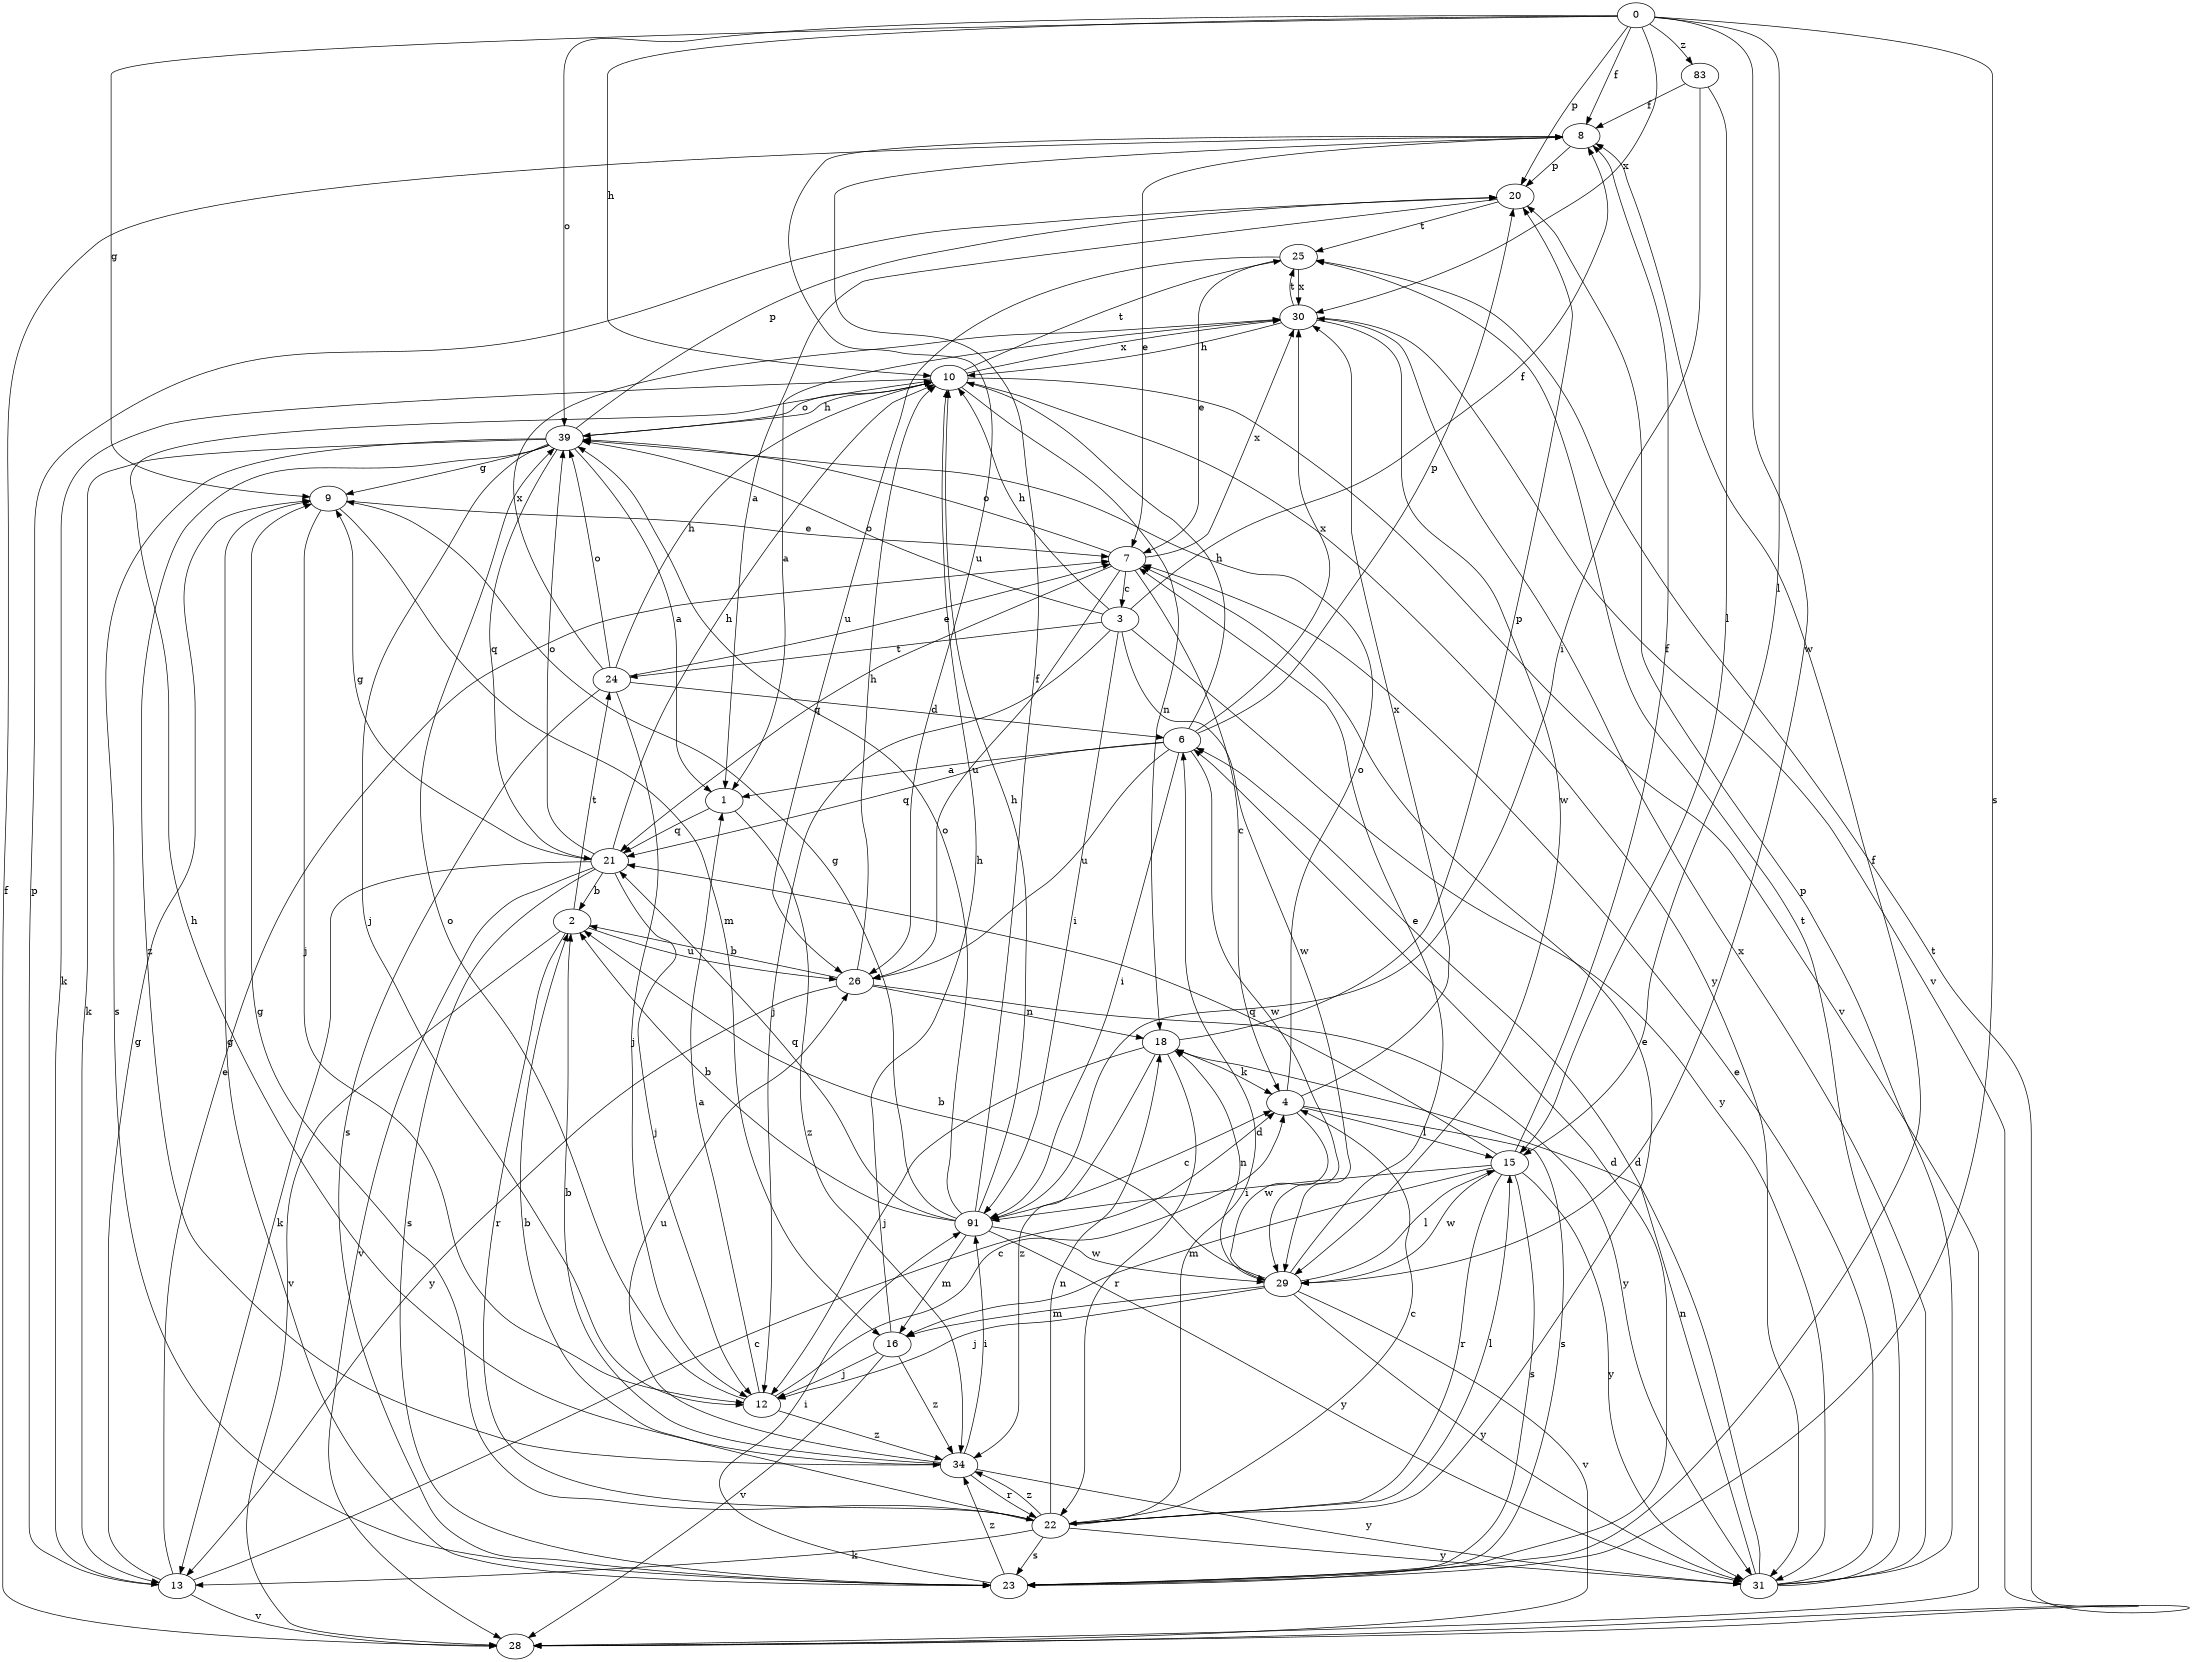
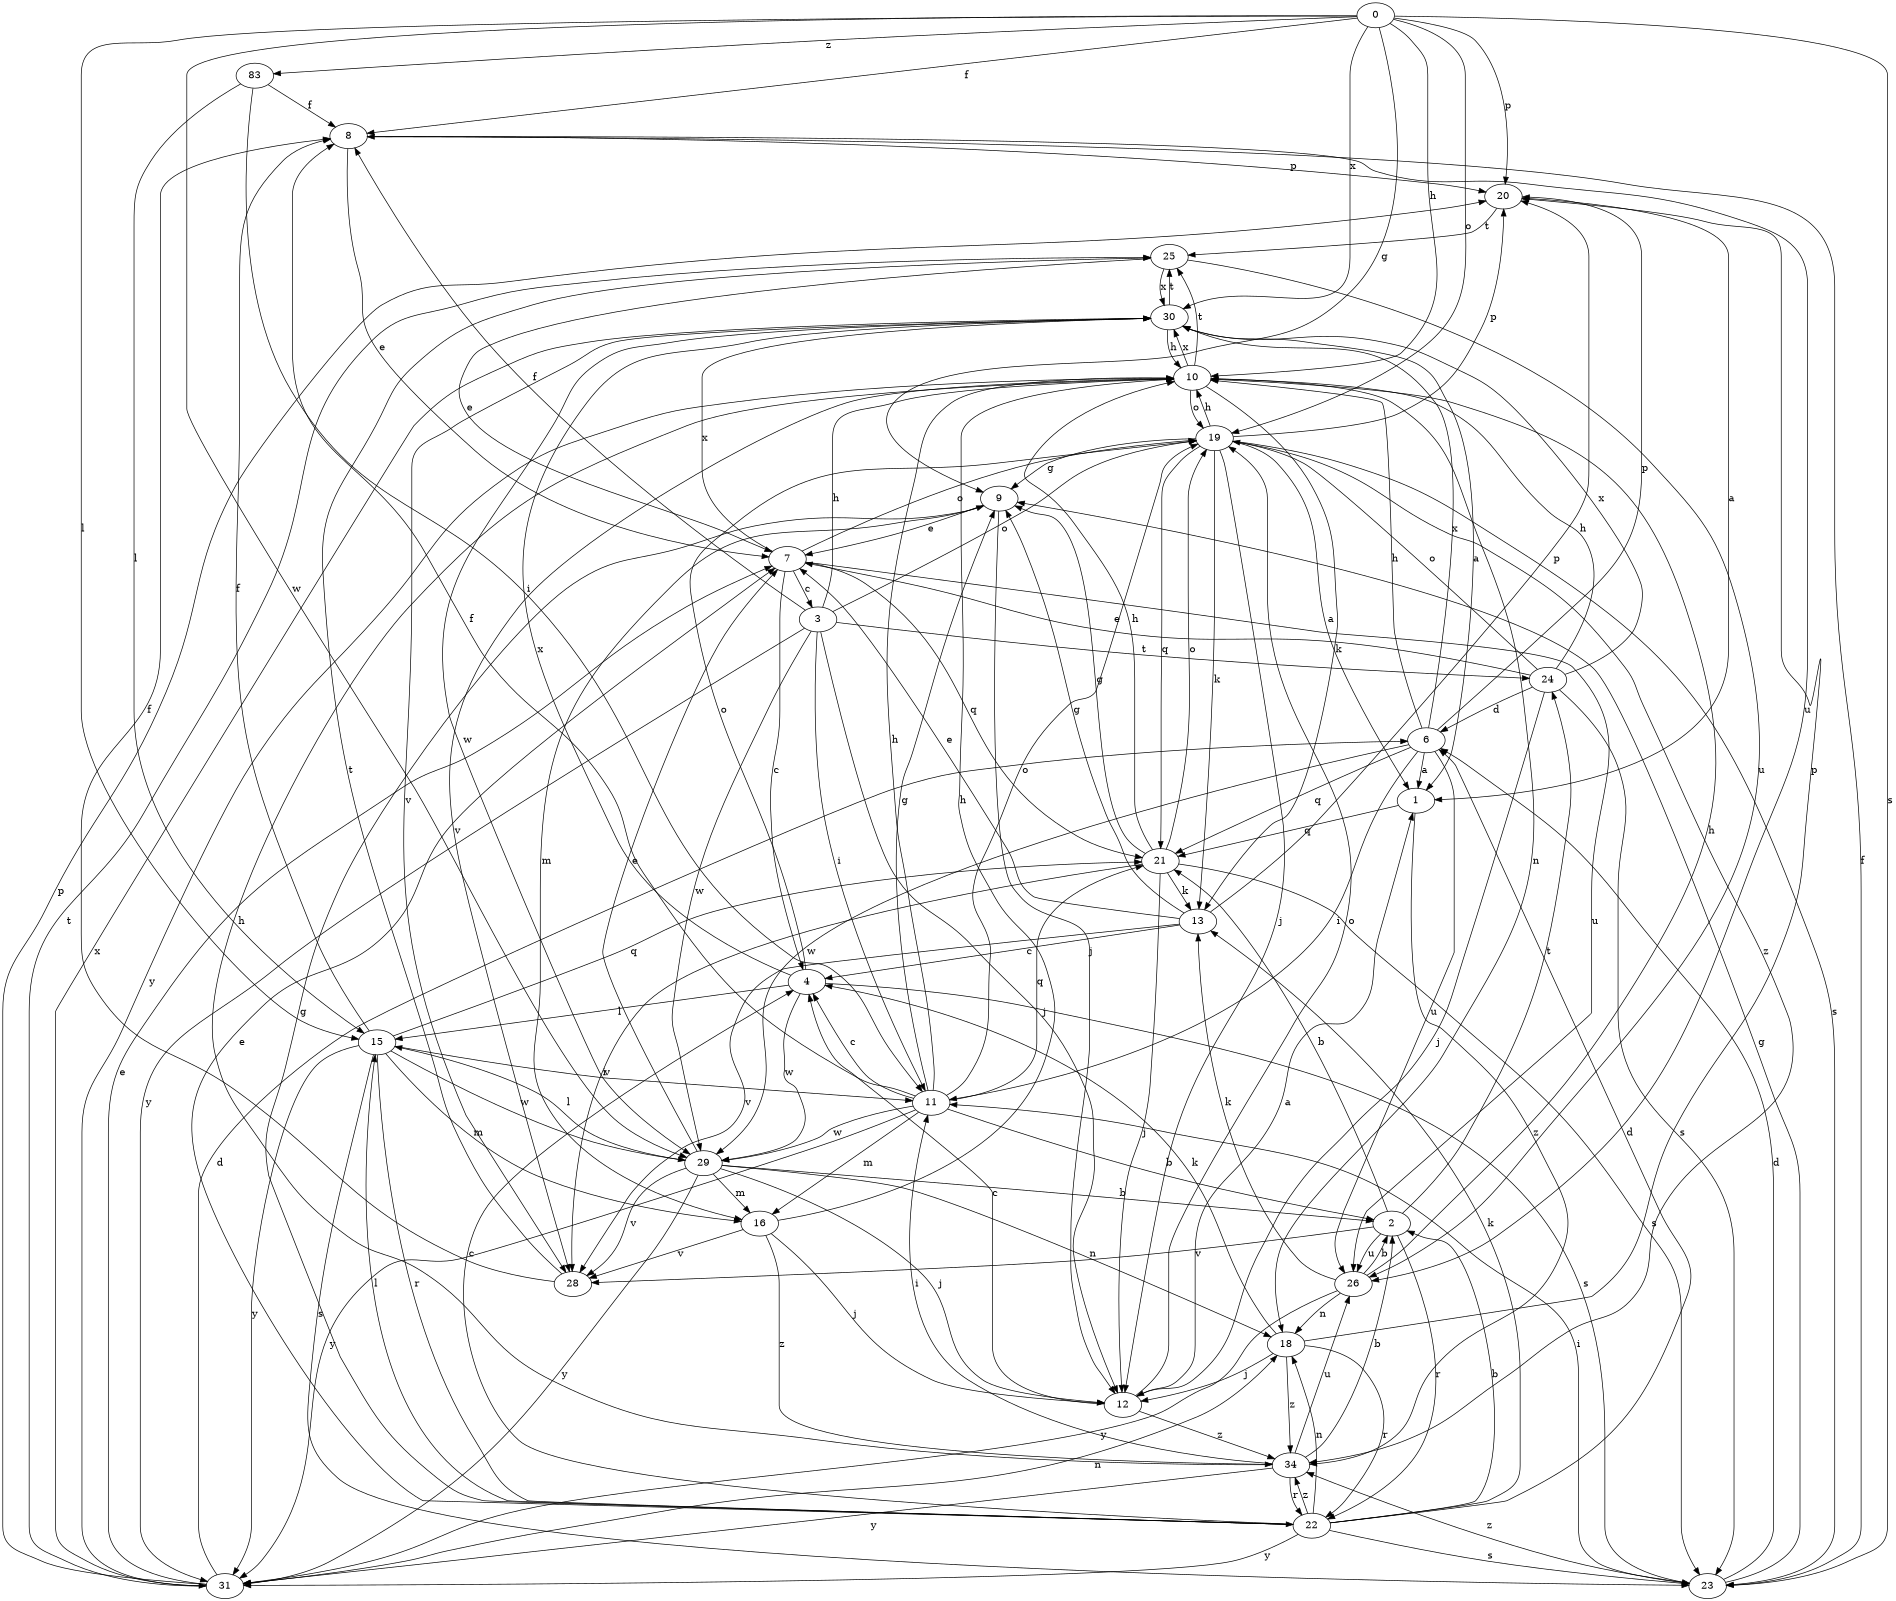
(565, 438) -> (1215, 438)
(593, 888) -> (1304, 1029)
(974, 1224) -> (931, 1103)
(432, 1284) -> (1228, 1103)
